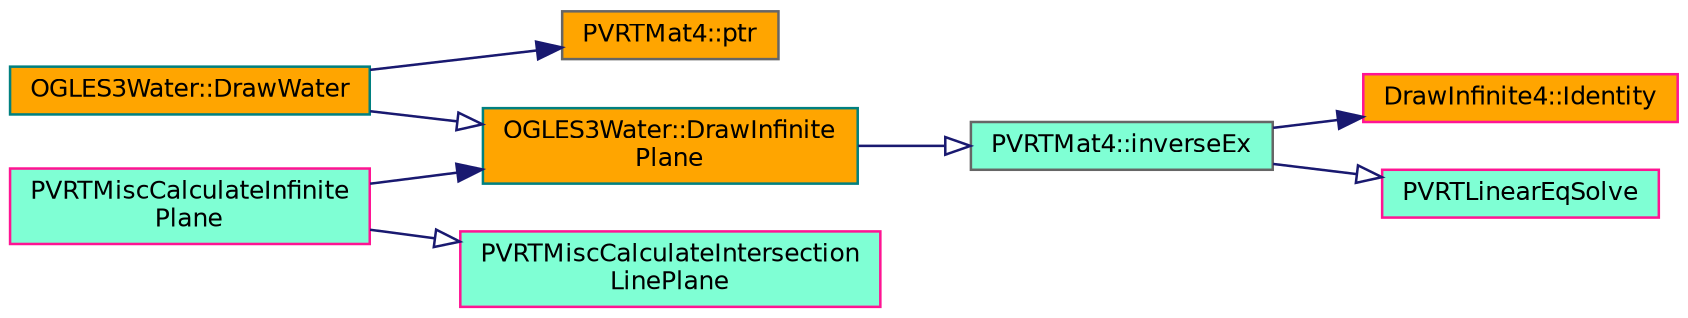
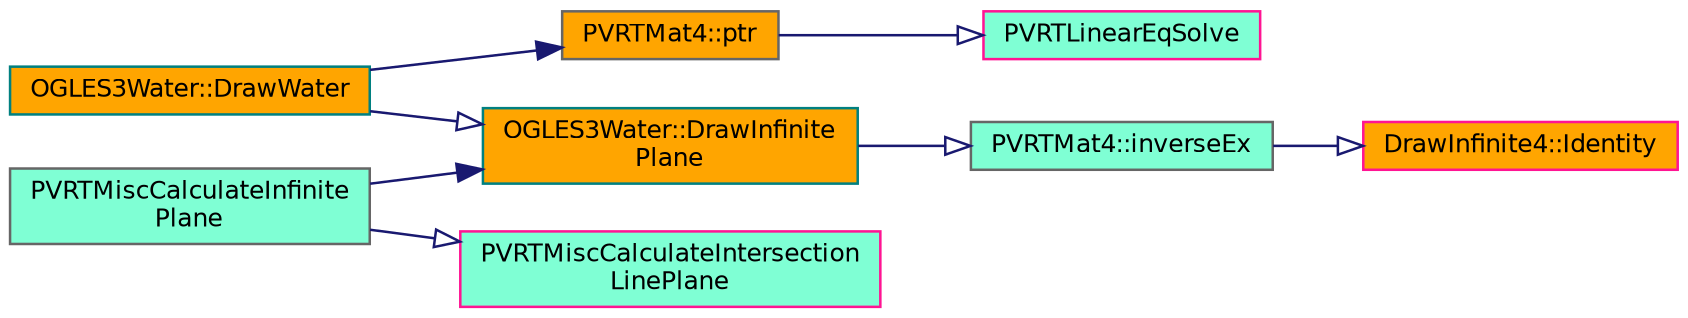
(1305, 124) -> (1305, 146)
(1315, 169) -> (868, 35)
(190, 206) -> (190, 206)
